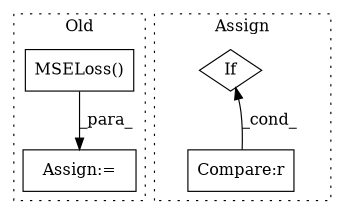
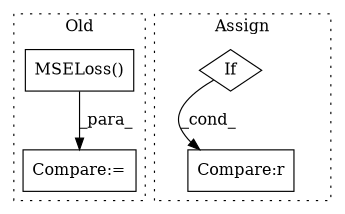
(242, 124) -> (183, 106)
(80, 171) -> (80, 171)
